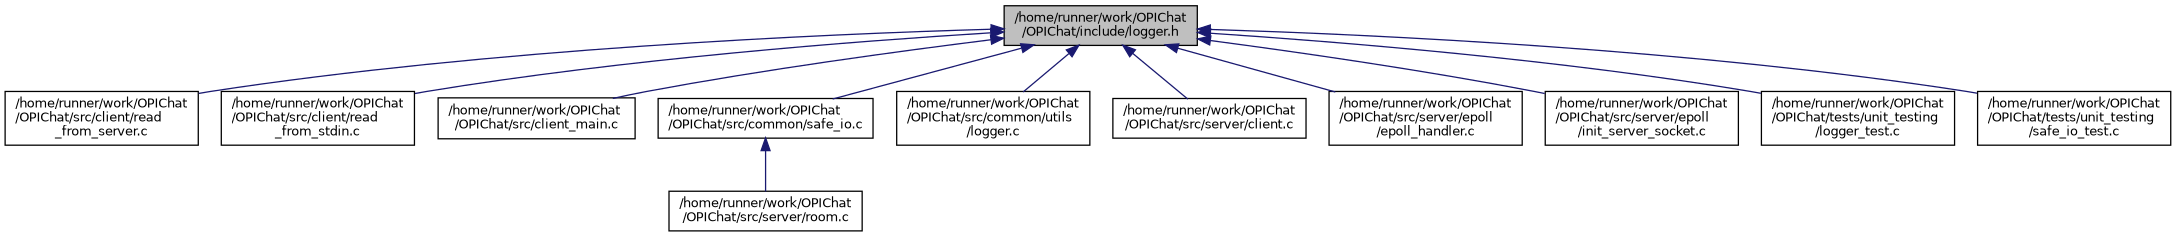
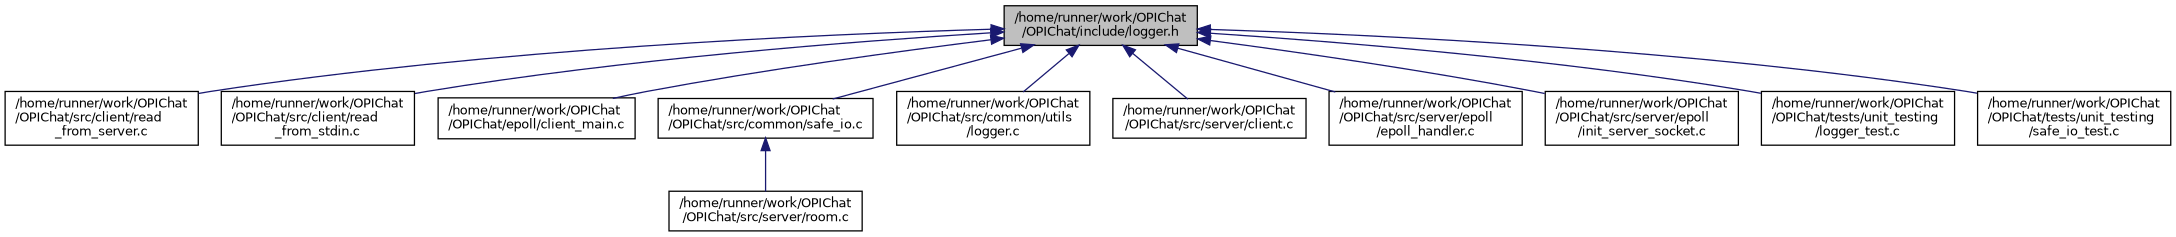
(537, 118) -> (537, 118)
